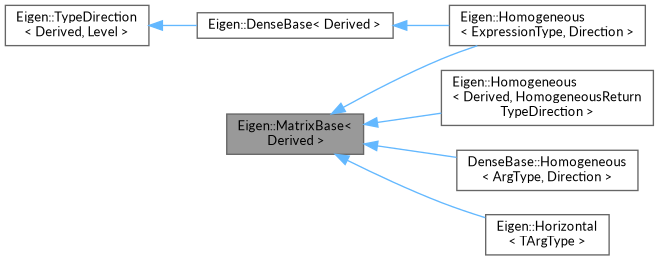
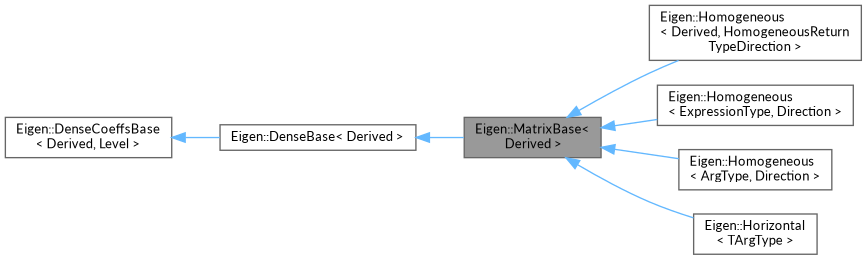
(77, 25) -> (89, 138)
(428, 25) -> (447, 138)
(547, 170) -> (755, 170)
